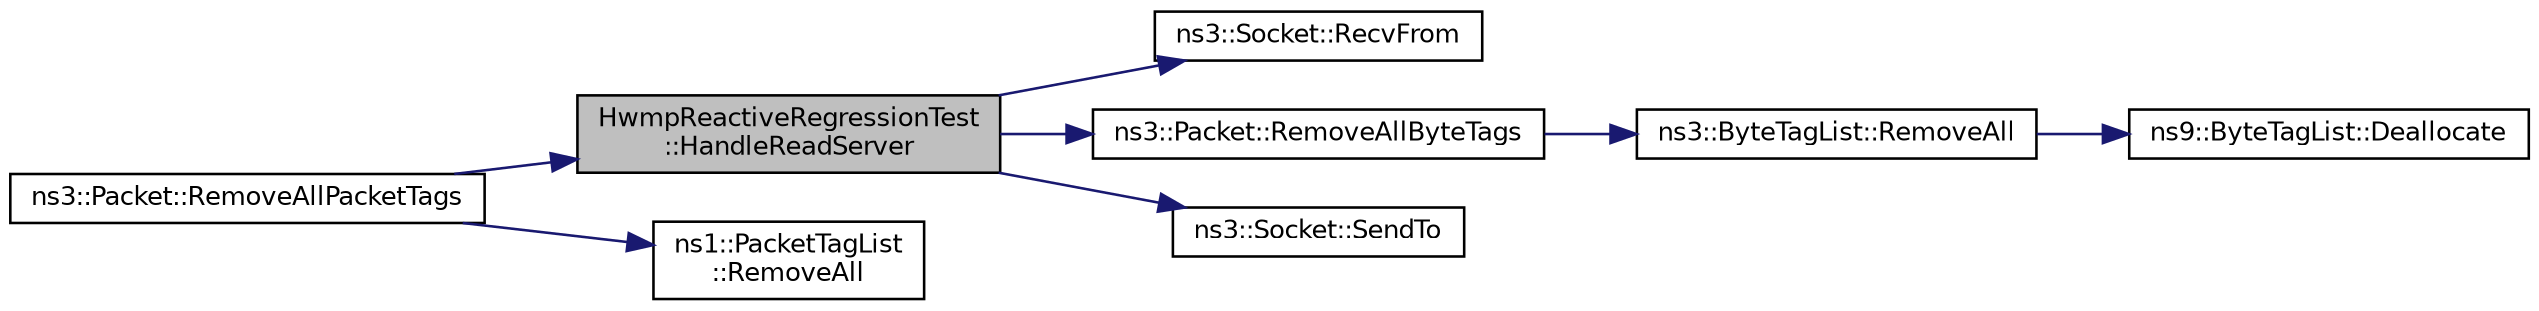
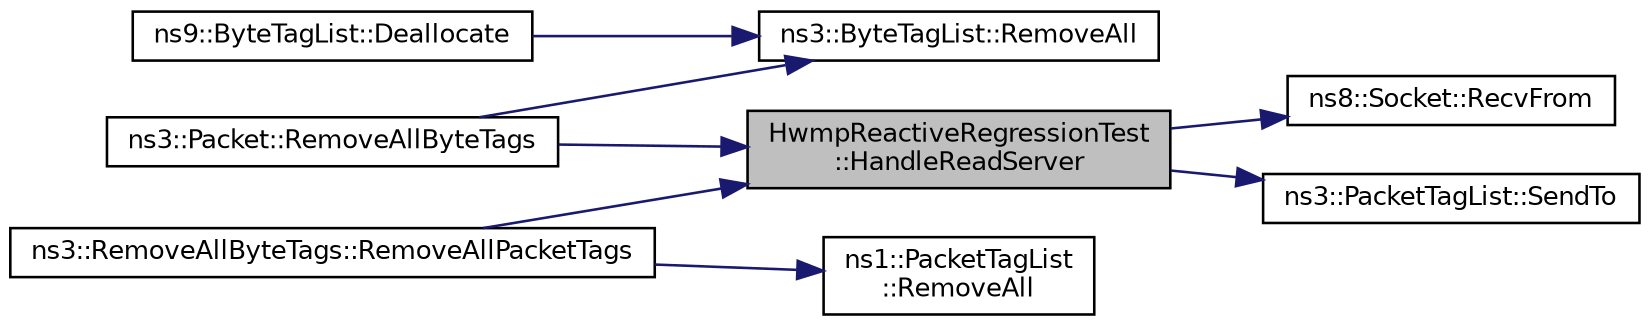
(1319, 36) -> (1451, 101)
(1033, 134) -> (640, 146)
(2070, 134) -> (632, 36)
(247, 198) -> (333, 253)
(1319, 232) -> (1451, 198)
